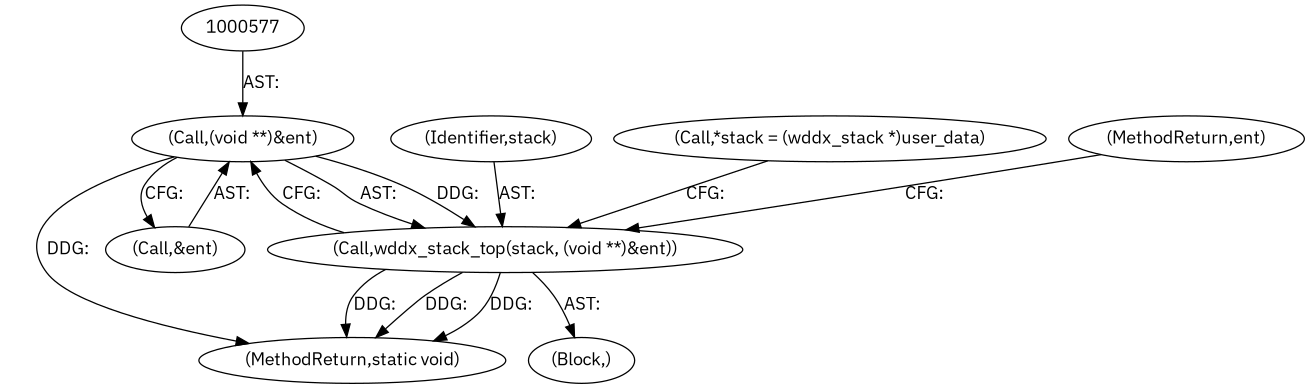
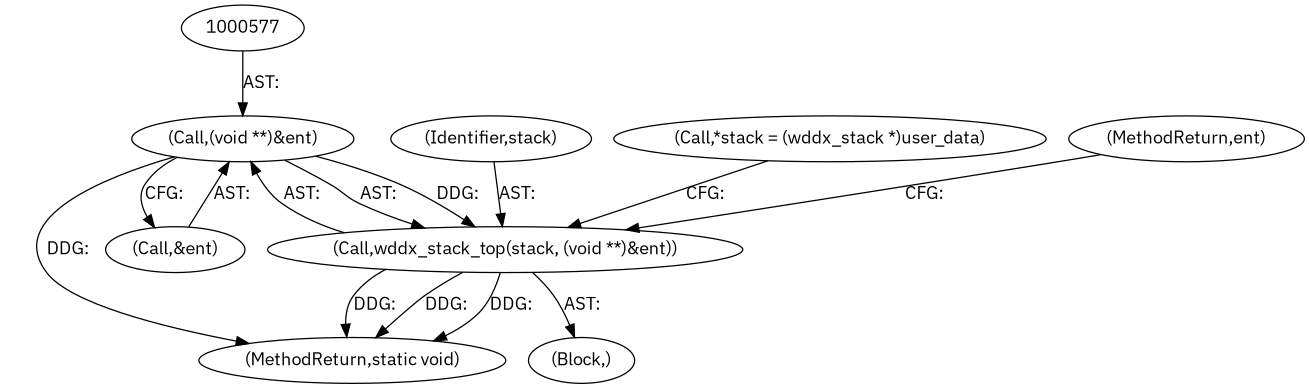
(304, 194) -> (304, 194)
